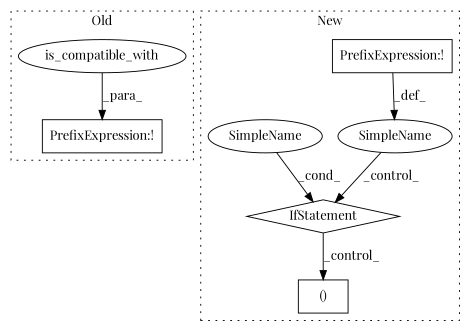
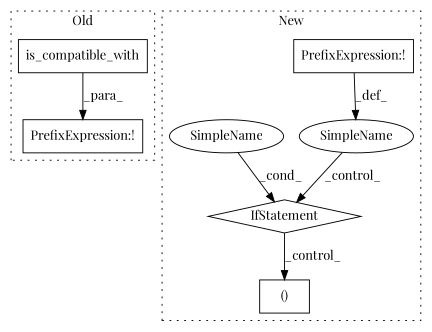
(102, 56) -> (83, 56)
